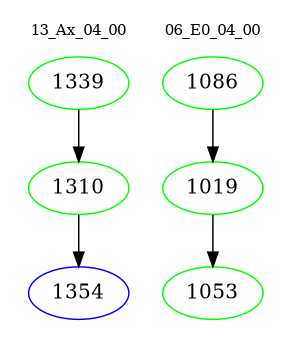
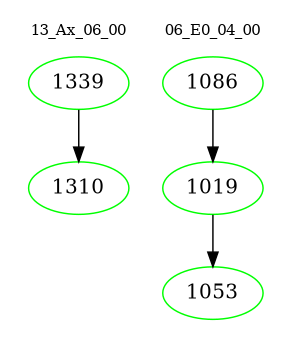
(79, 31) -> (79, 31)
(79, 293) -> none
